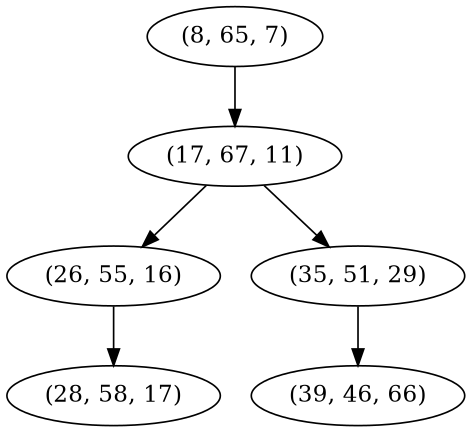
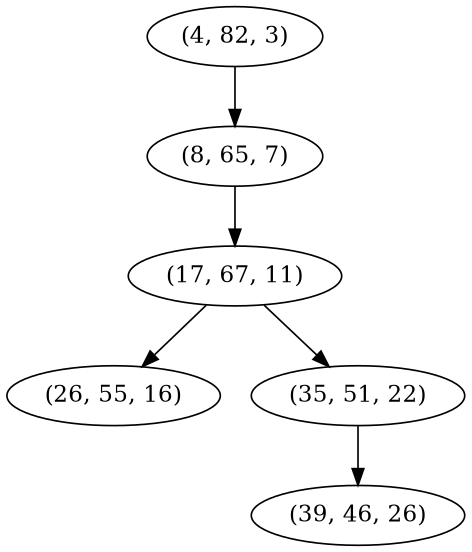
none -> (235, 37)
(358, 276) -> (358, 396)
(114, 396) -> none
(358, 396) -> (358, 515)
